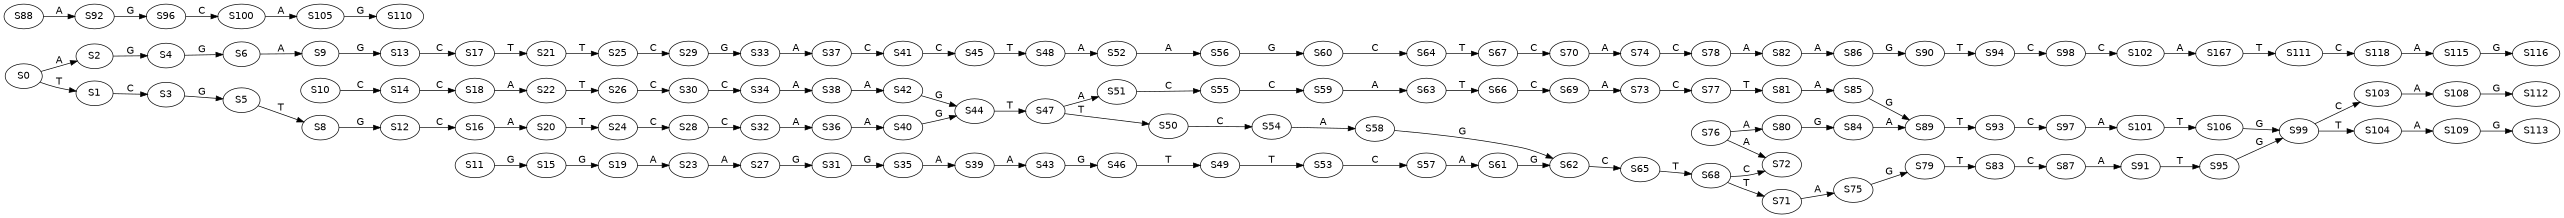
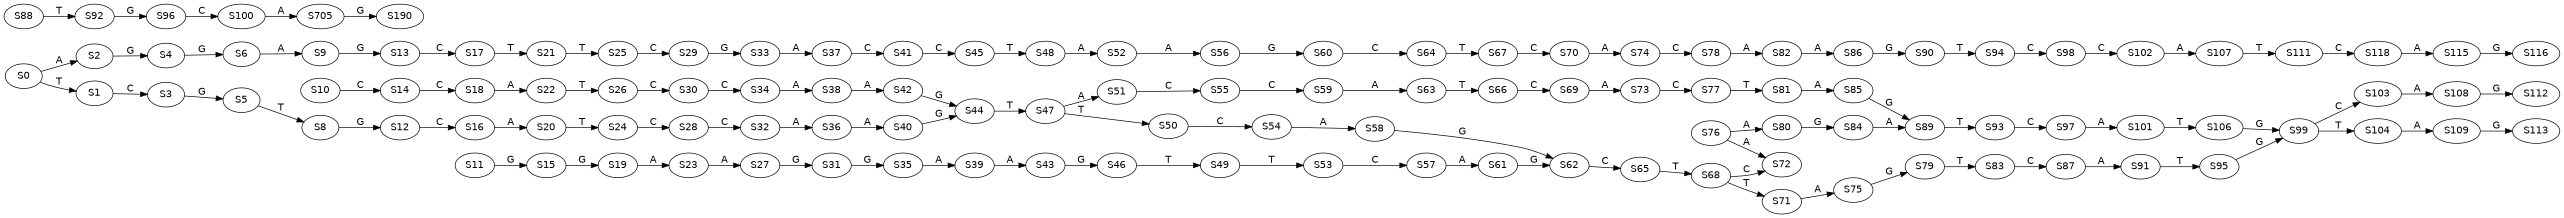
(59, 11) -> (59, 11)
(320, 16) -> (320, 16)
(400, 16) -> (400, 16)
(2219, 54) -> (2219, 54)
